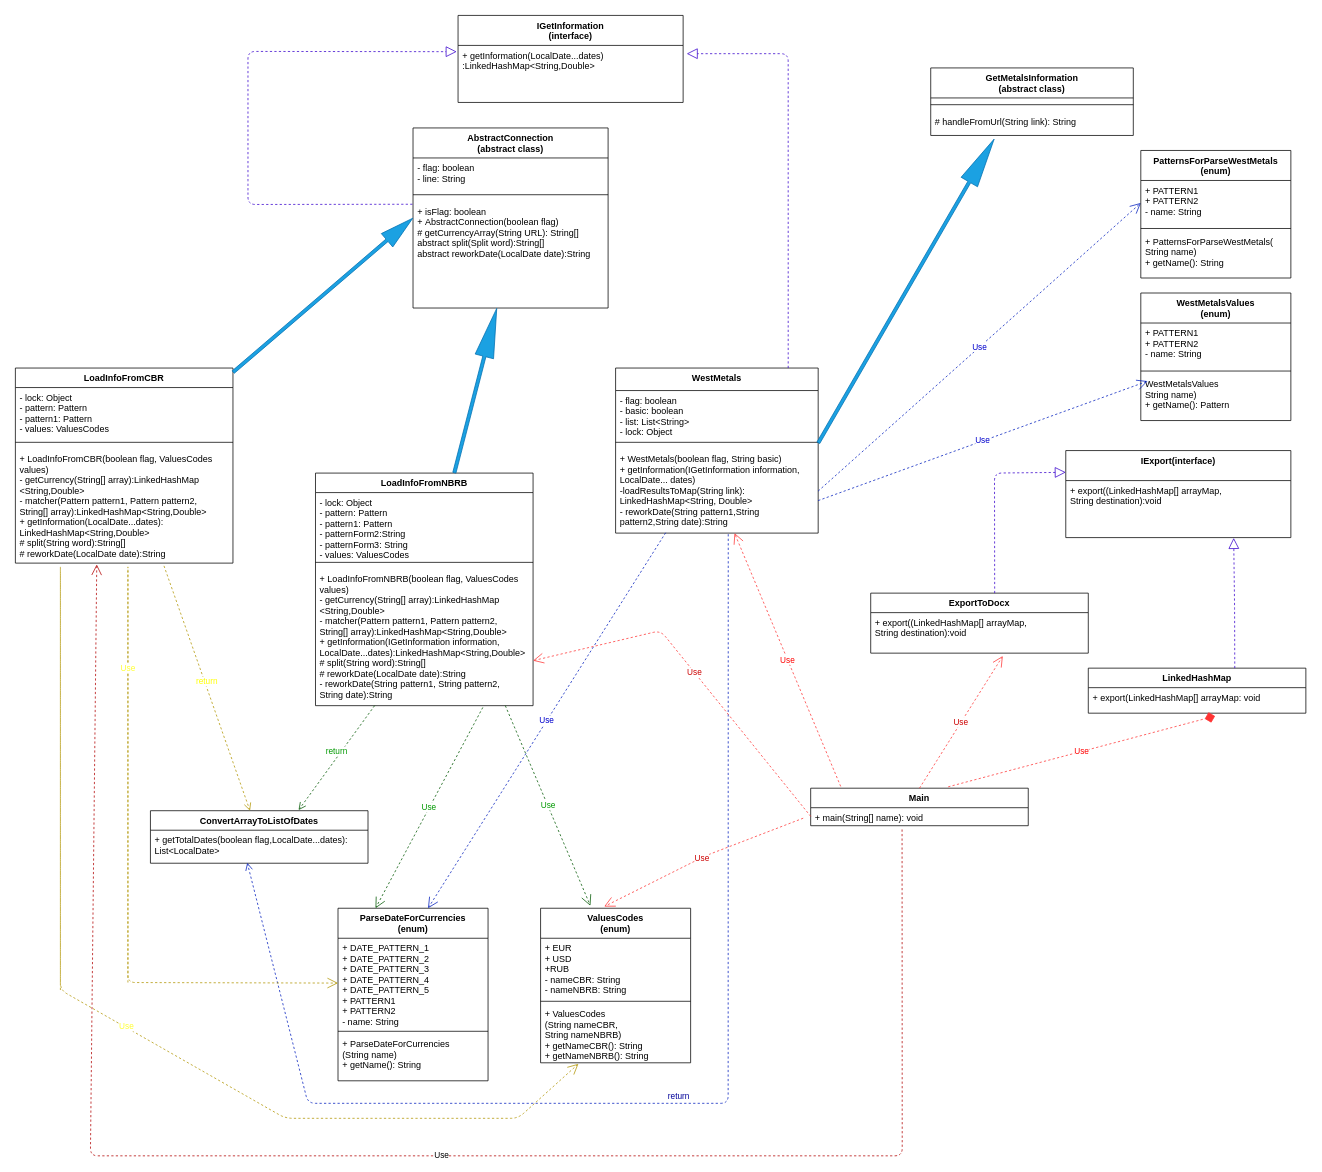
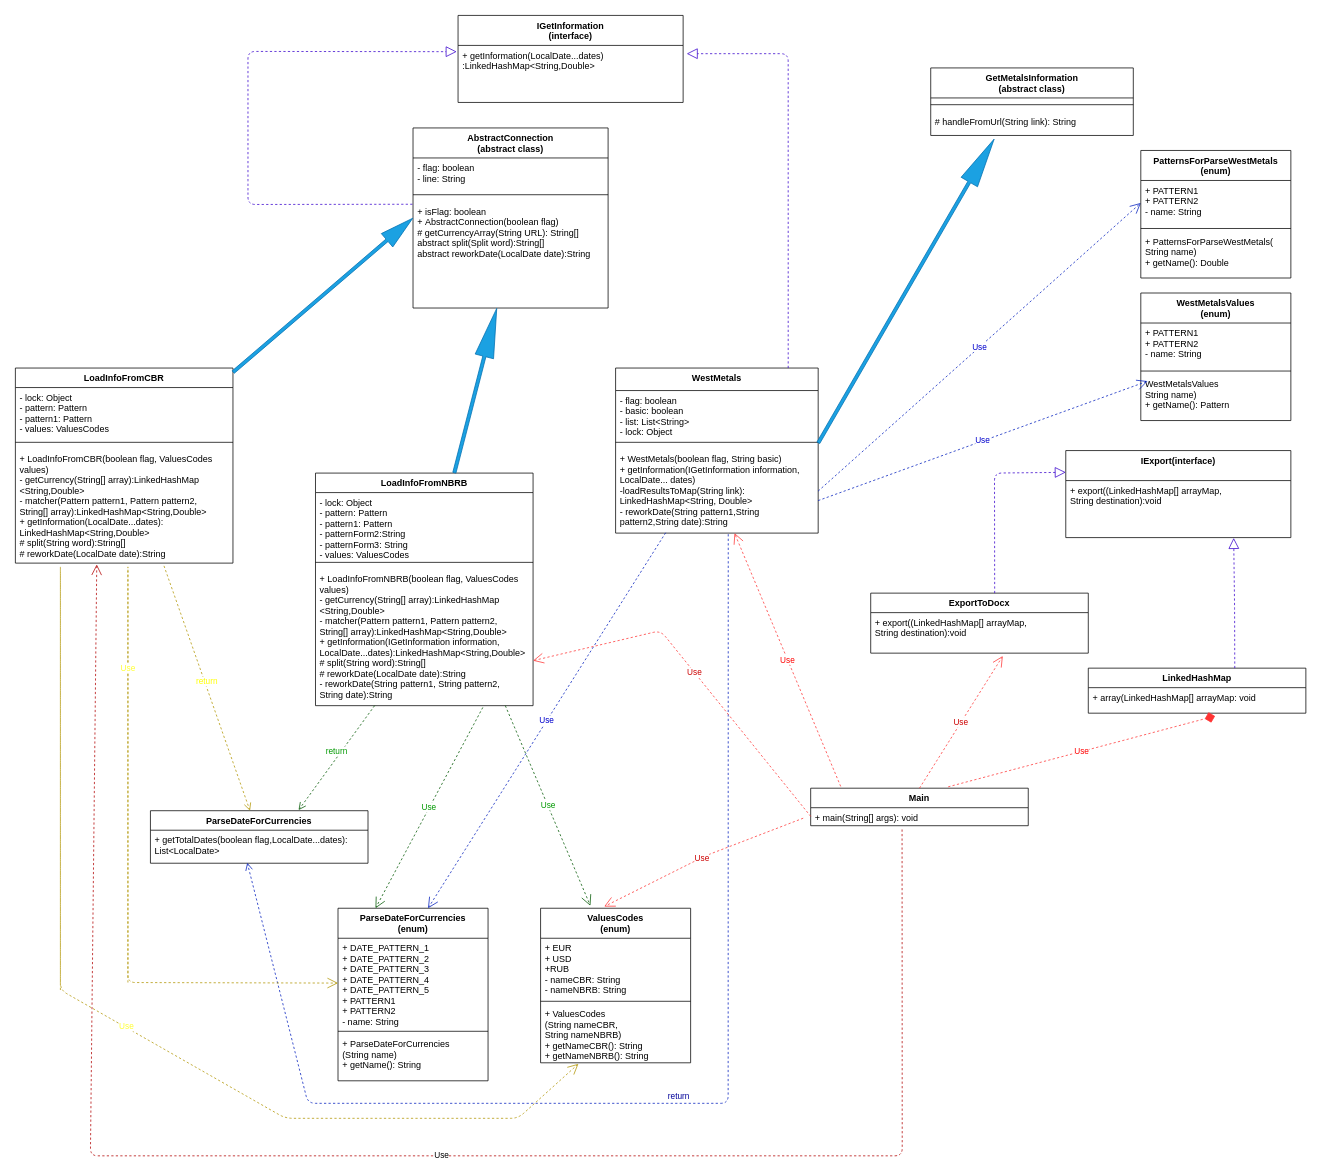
(1216, 242) -> (1216, 242)
(1184, 698) -> (1182, 698)
(876, 818) -> (876, 818)
(259, 821) -> (259, 821)
